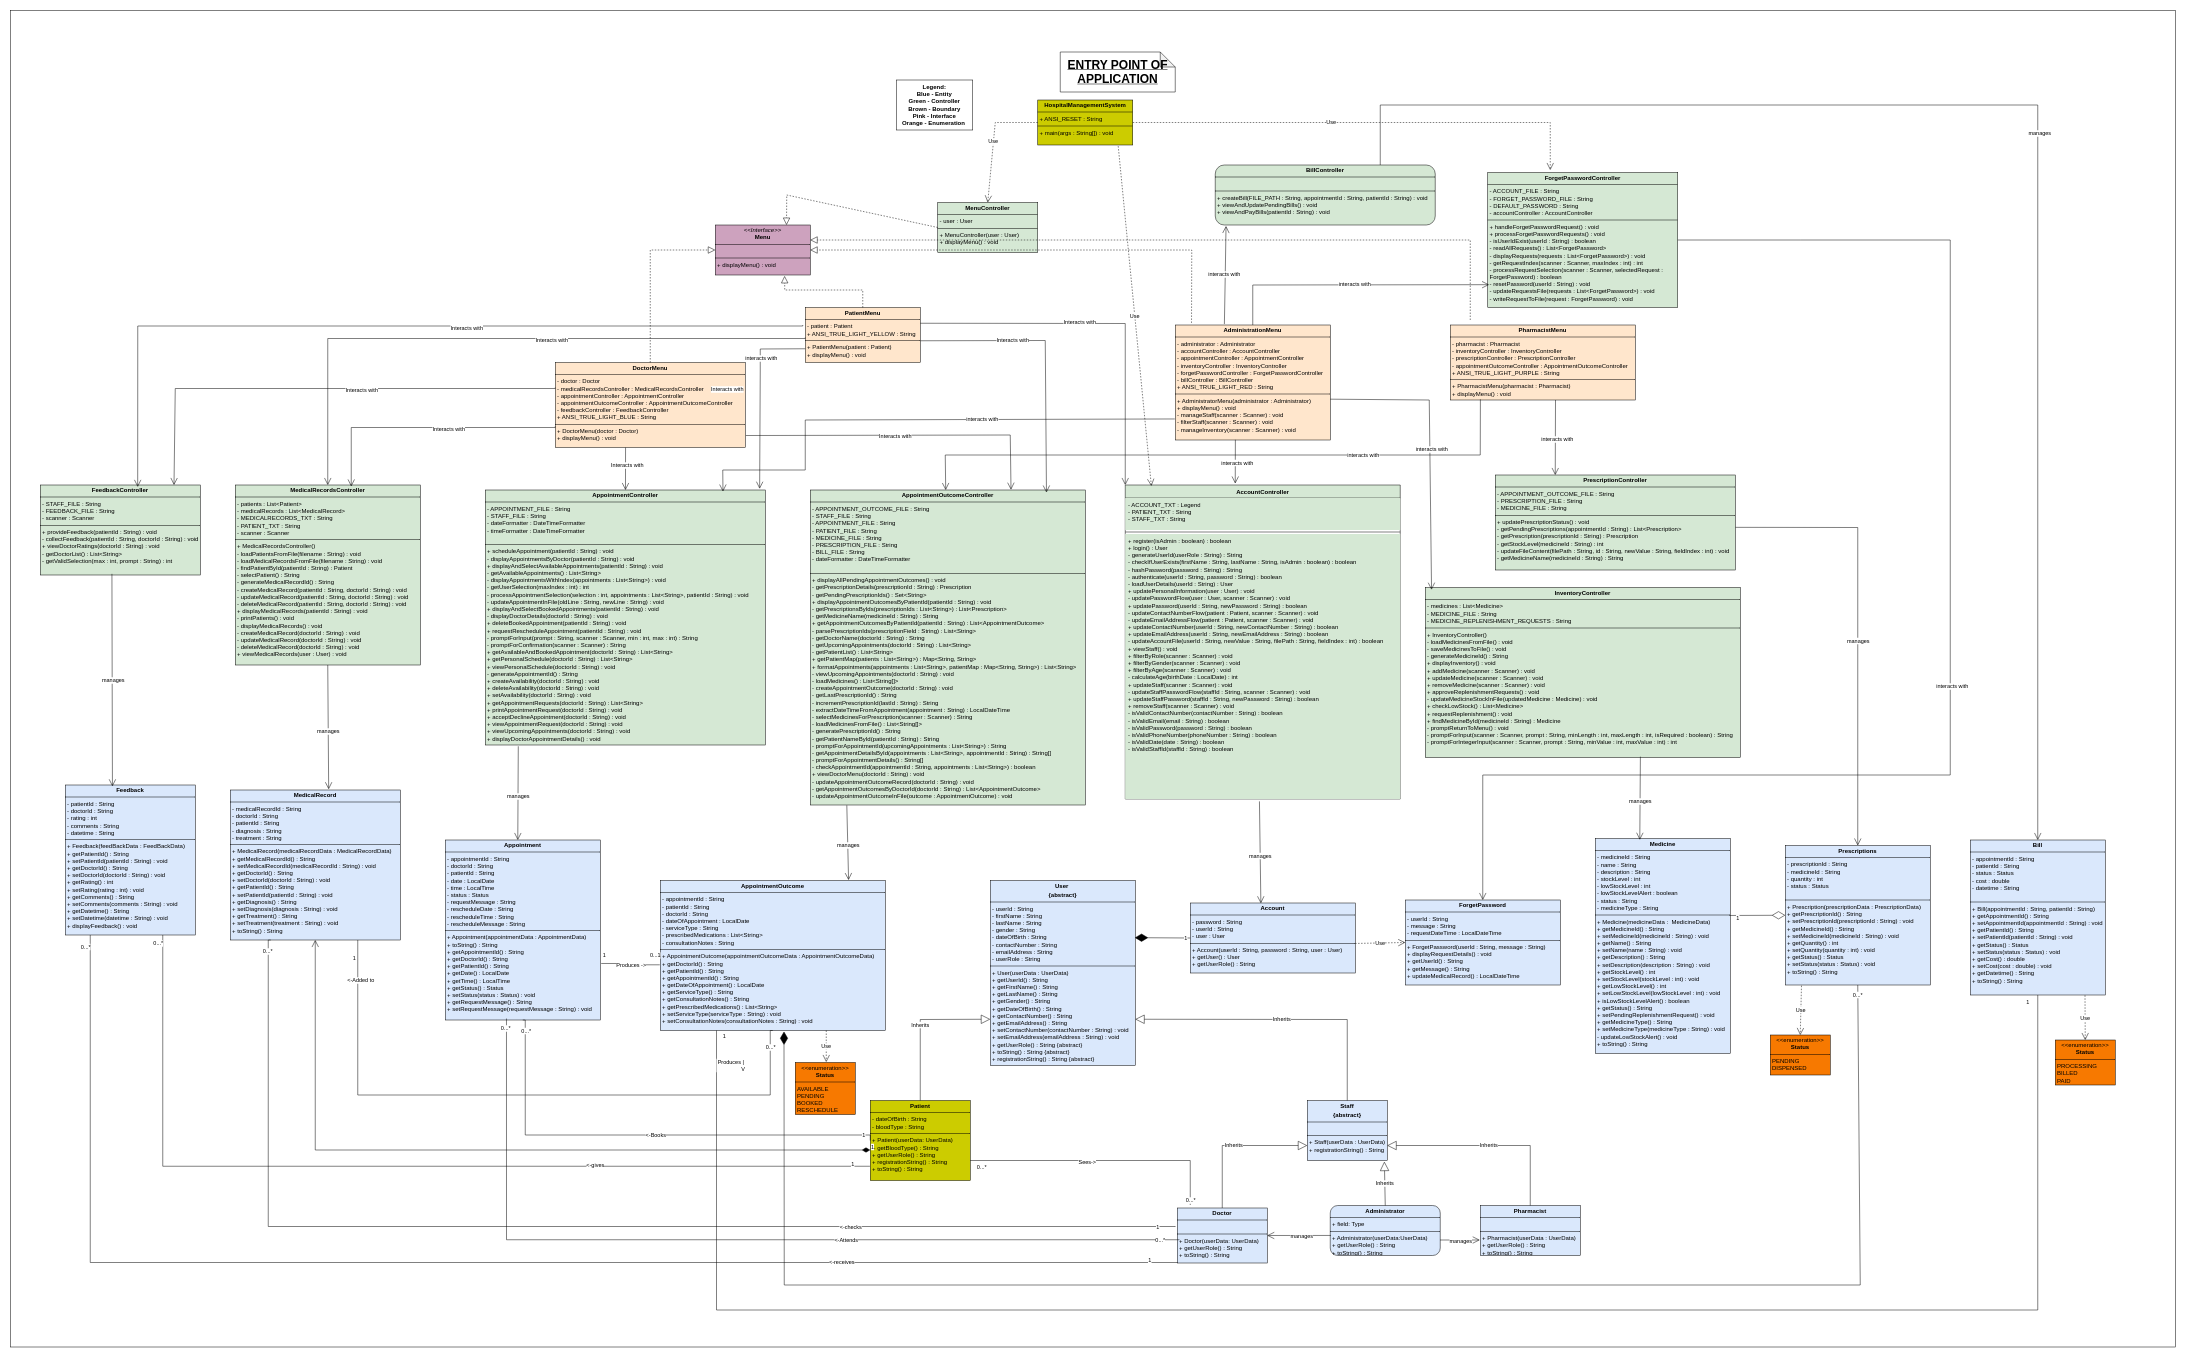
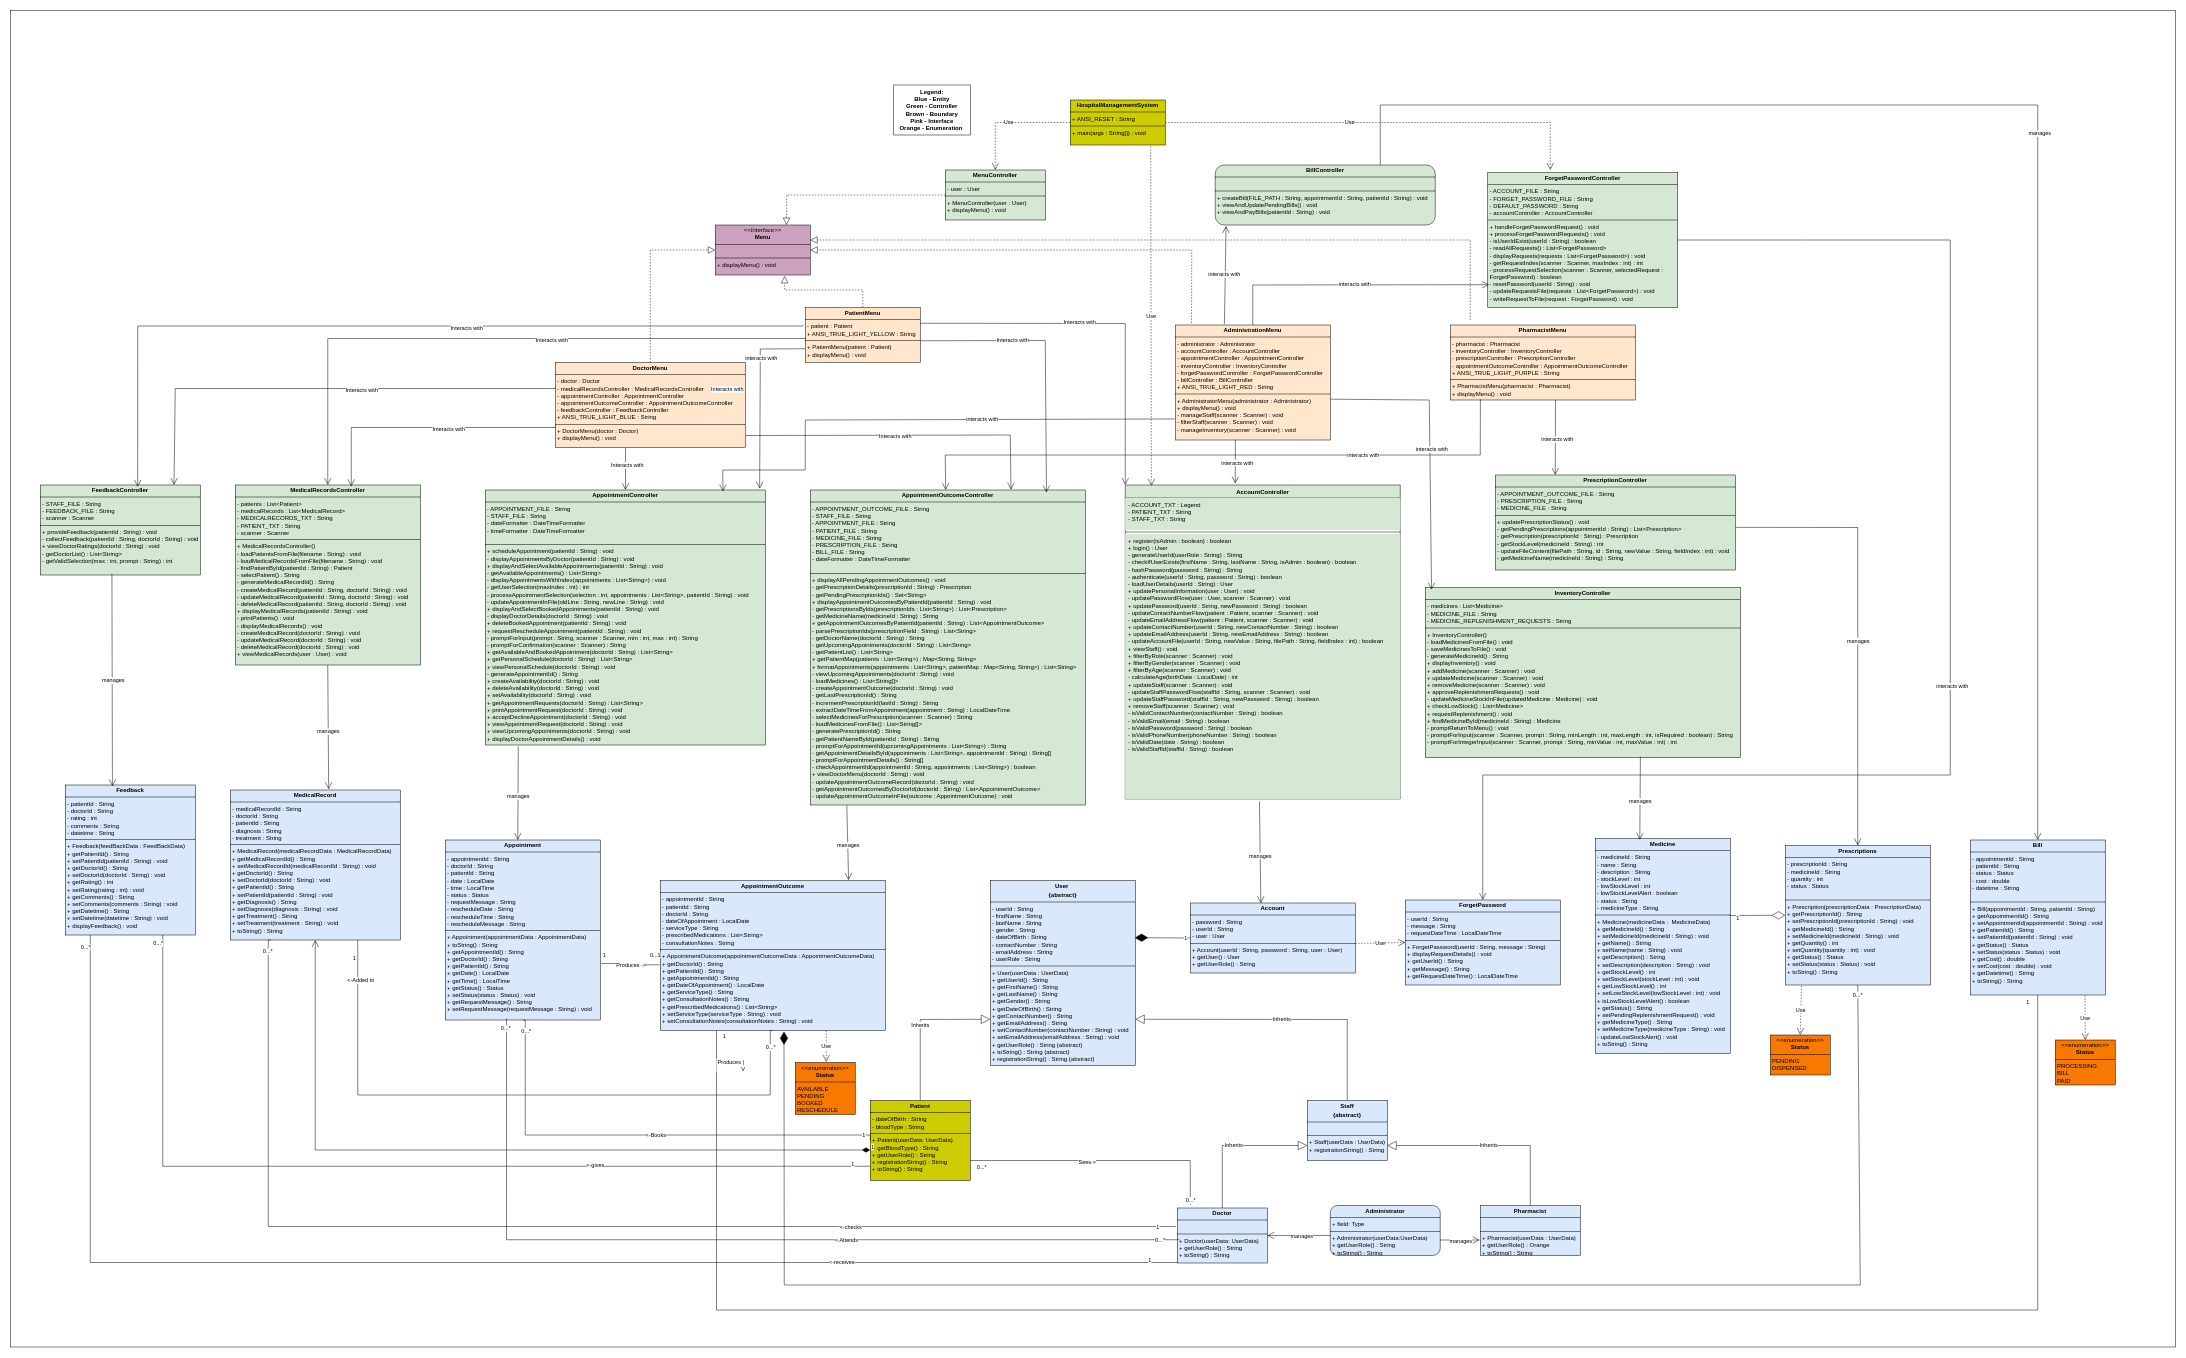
(1118, 72) -> none
(935, 105) -> (932, 110)
(1085, 122) -> (1118, 122)
(988, 227) -> (995, 195)
(1482, 932) -> (1482, 932)
(2080, 1058) -> (2080, 1058)
(1385, 1180) -> none
(1531, 1223) -> (1531, 1223)
